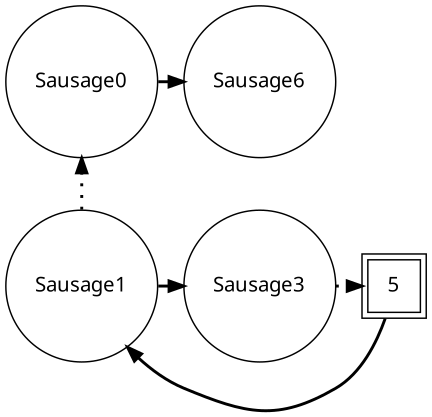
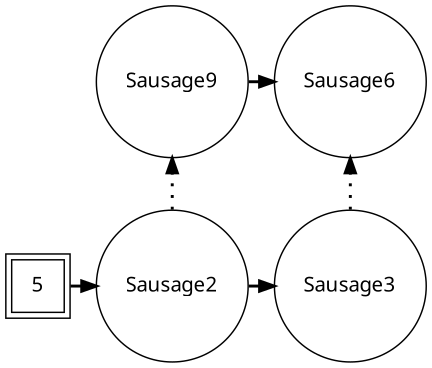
(82, 82) -> (172, 82)
(82, 286) -> (172, 286)
(341, 286) -> (350, 191)
